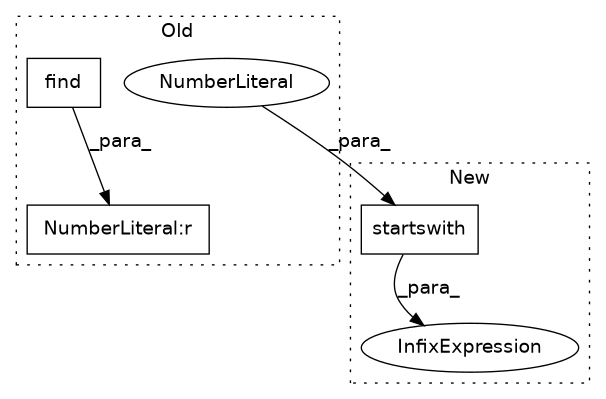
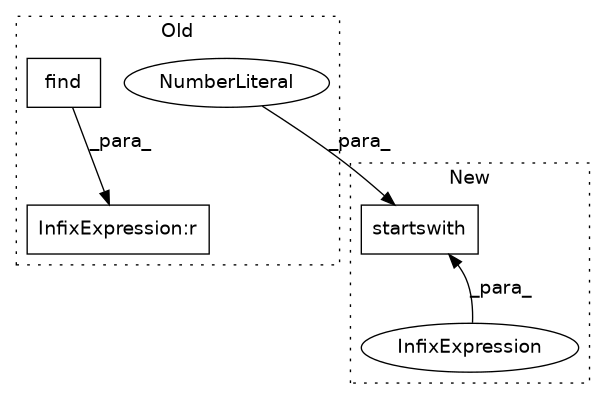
(118, 230) -> (118, 230)
(395, 288) -> (470, 293)
